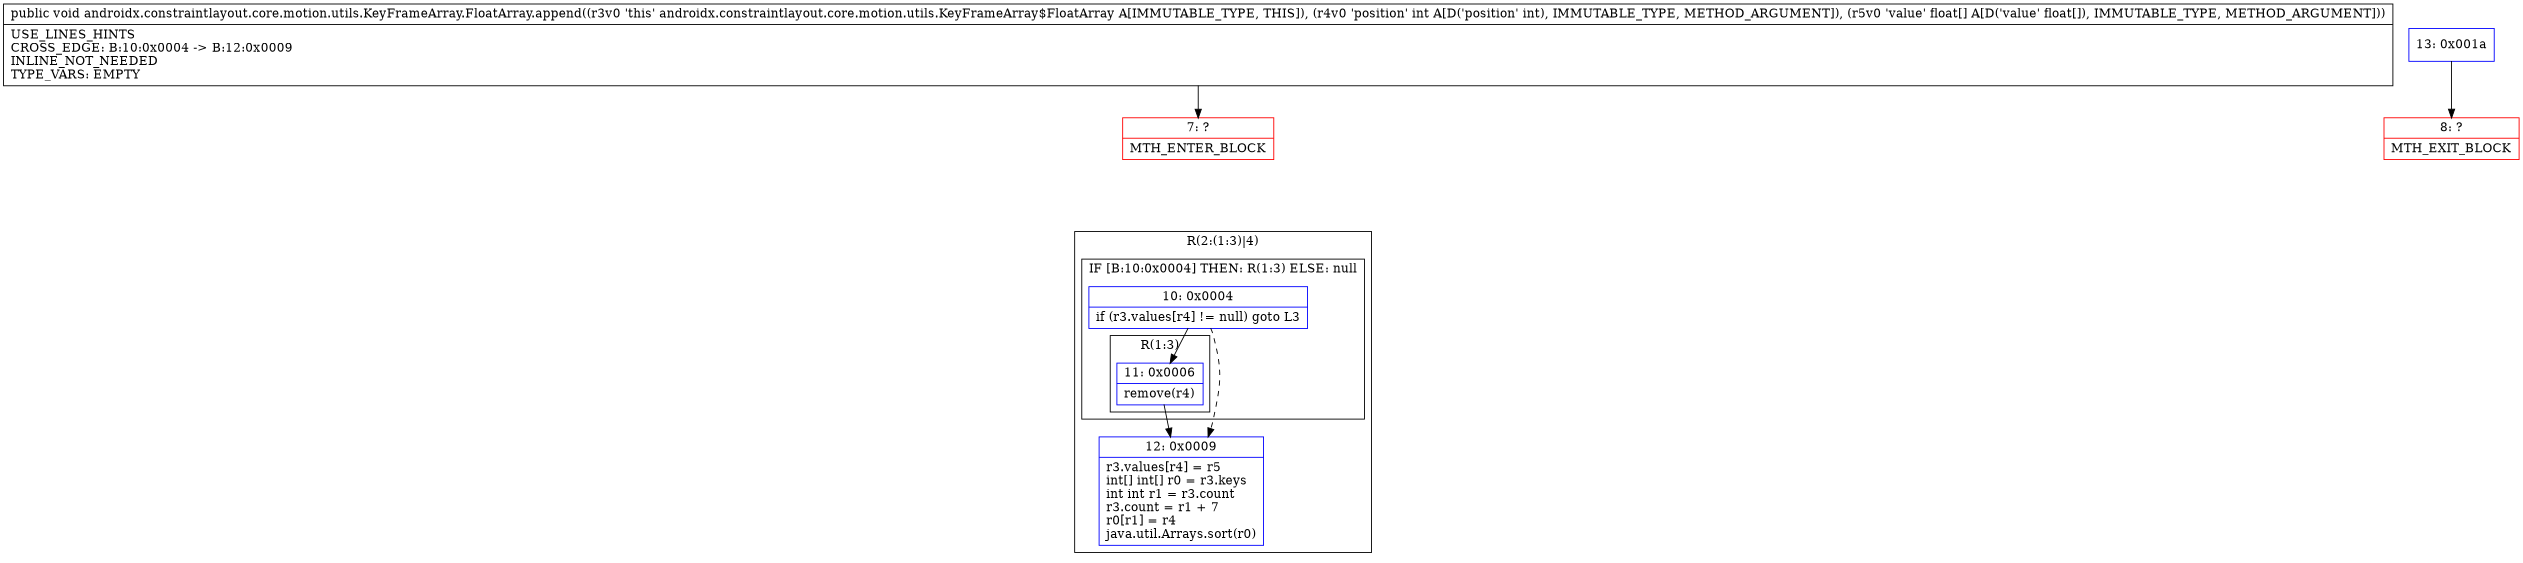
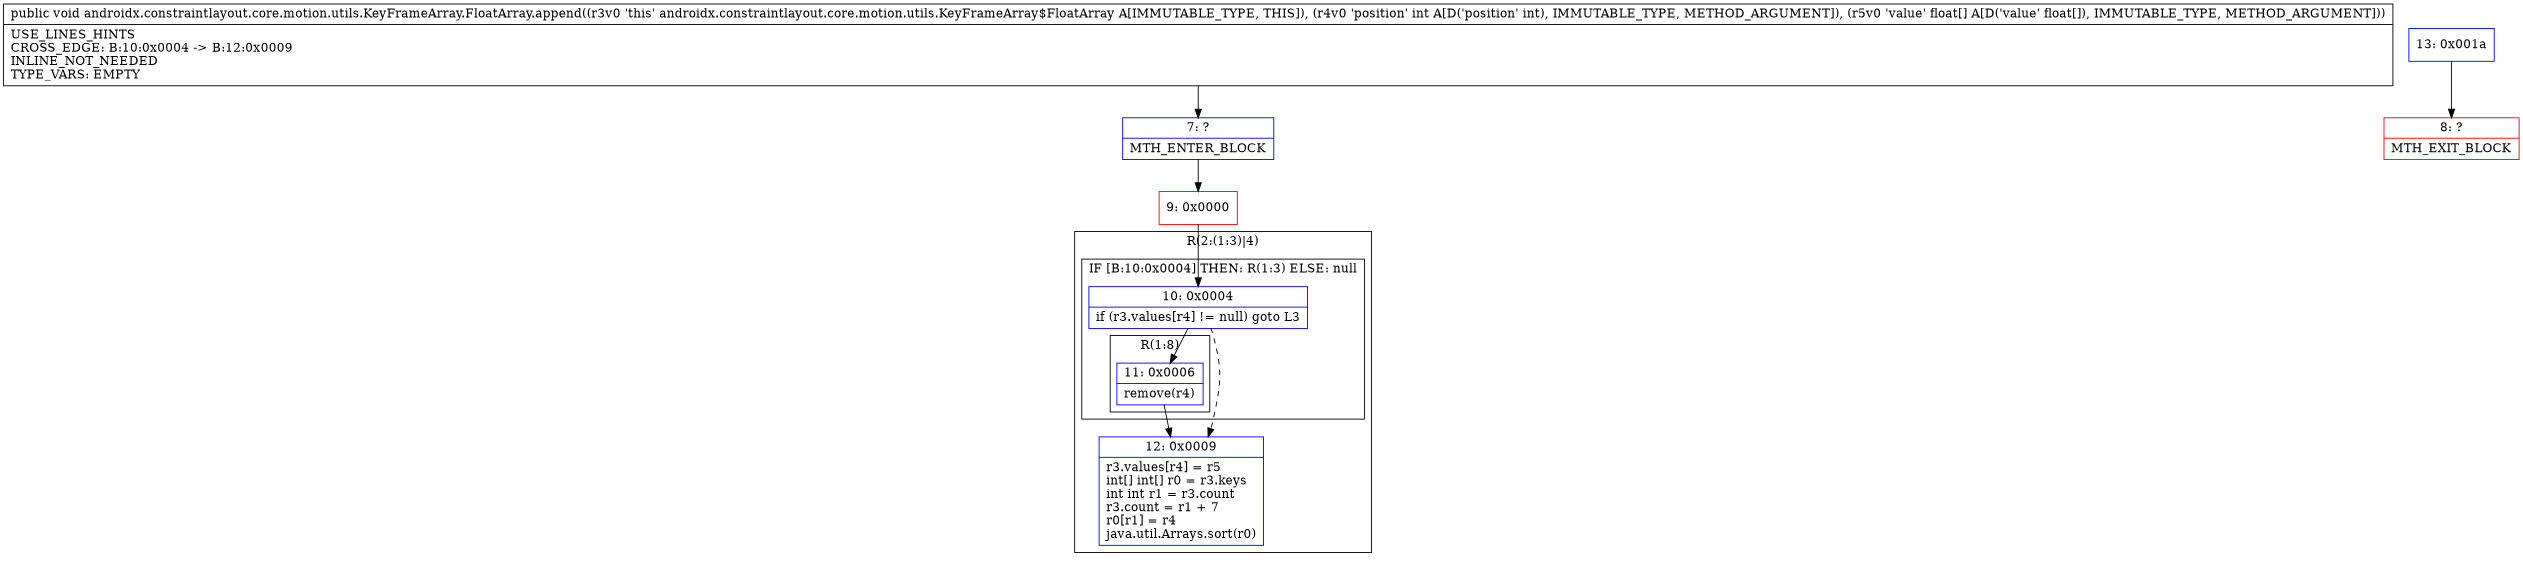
(1198, 139) -> (1198, 139)
none -> (1198, 208)
(1160, 346) -> (1160, 346)
